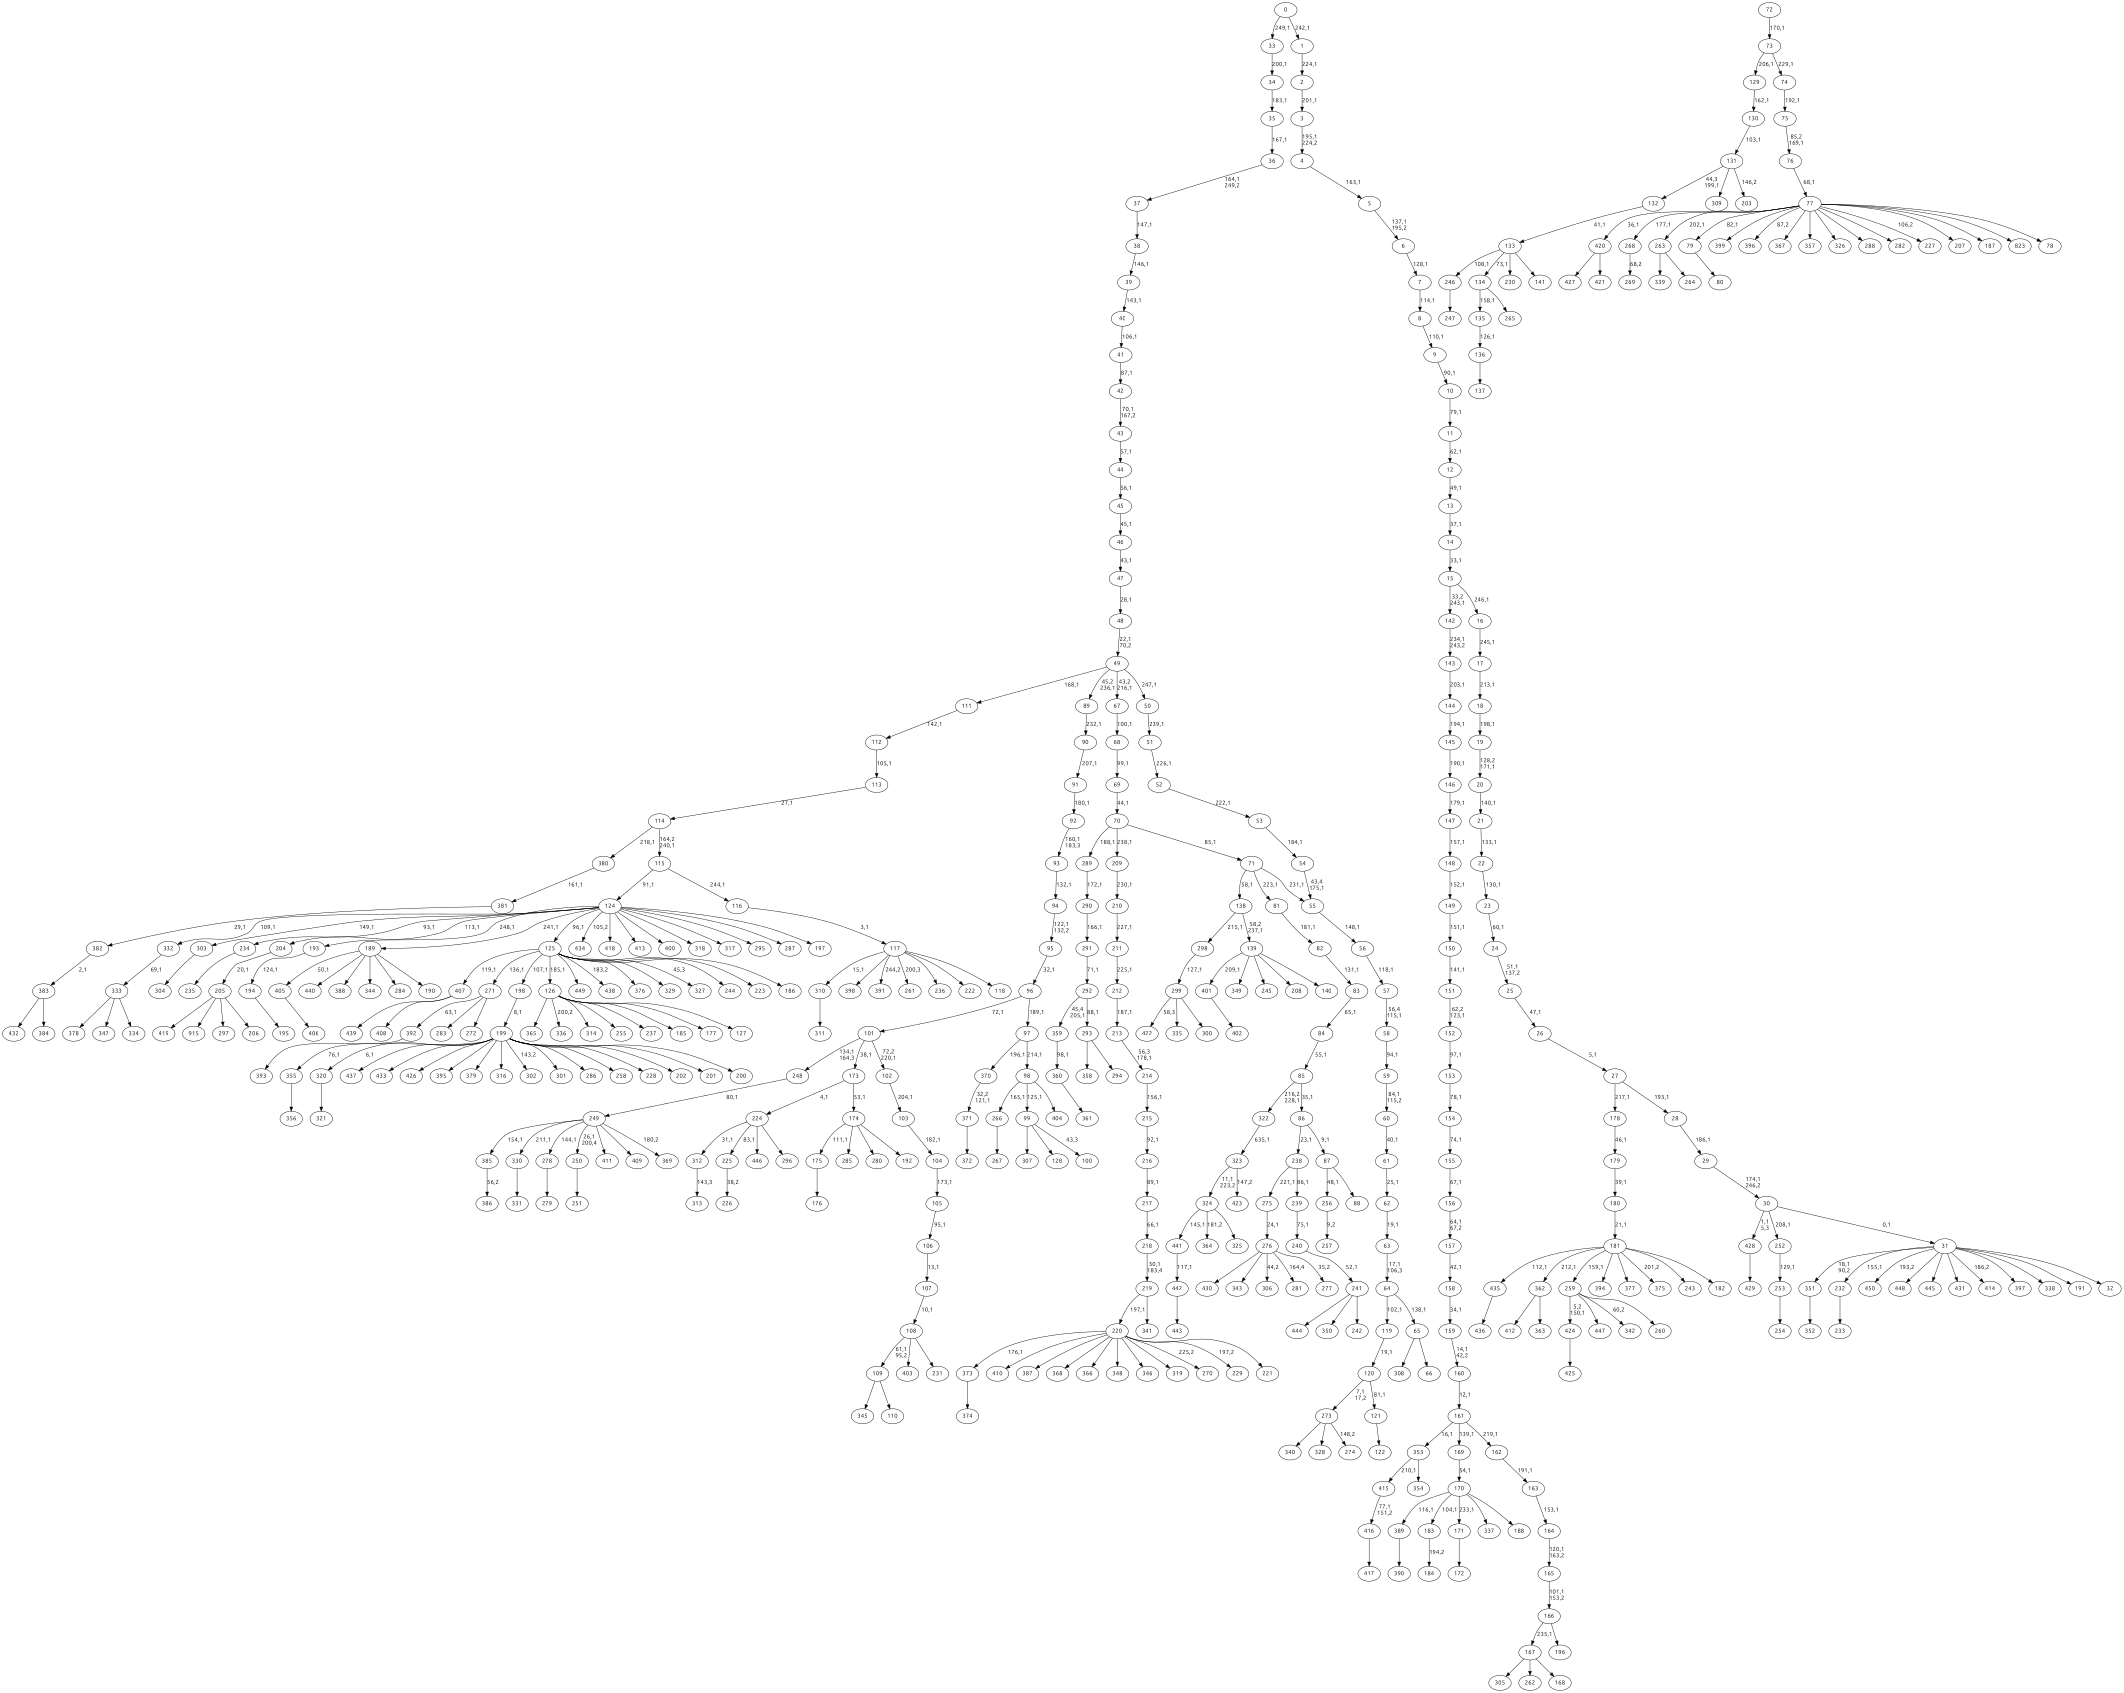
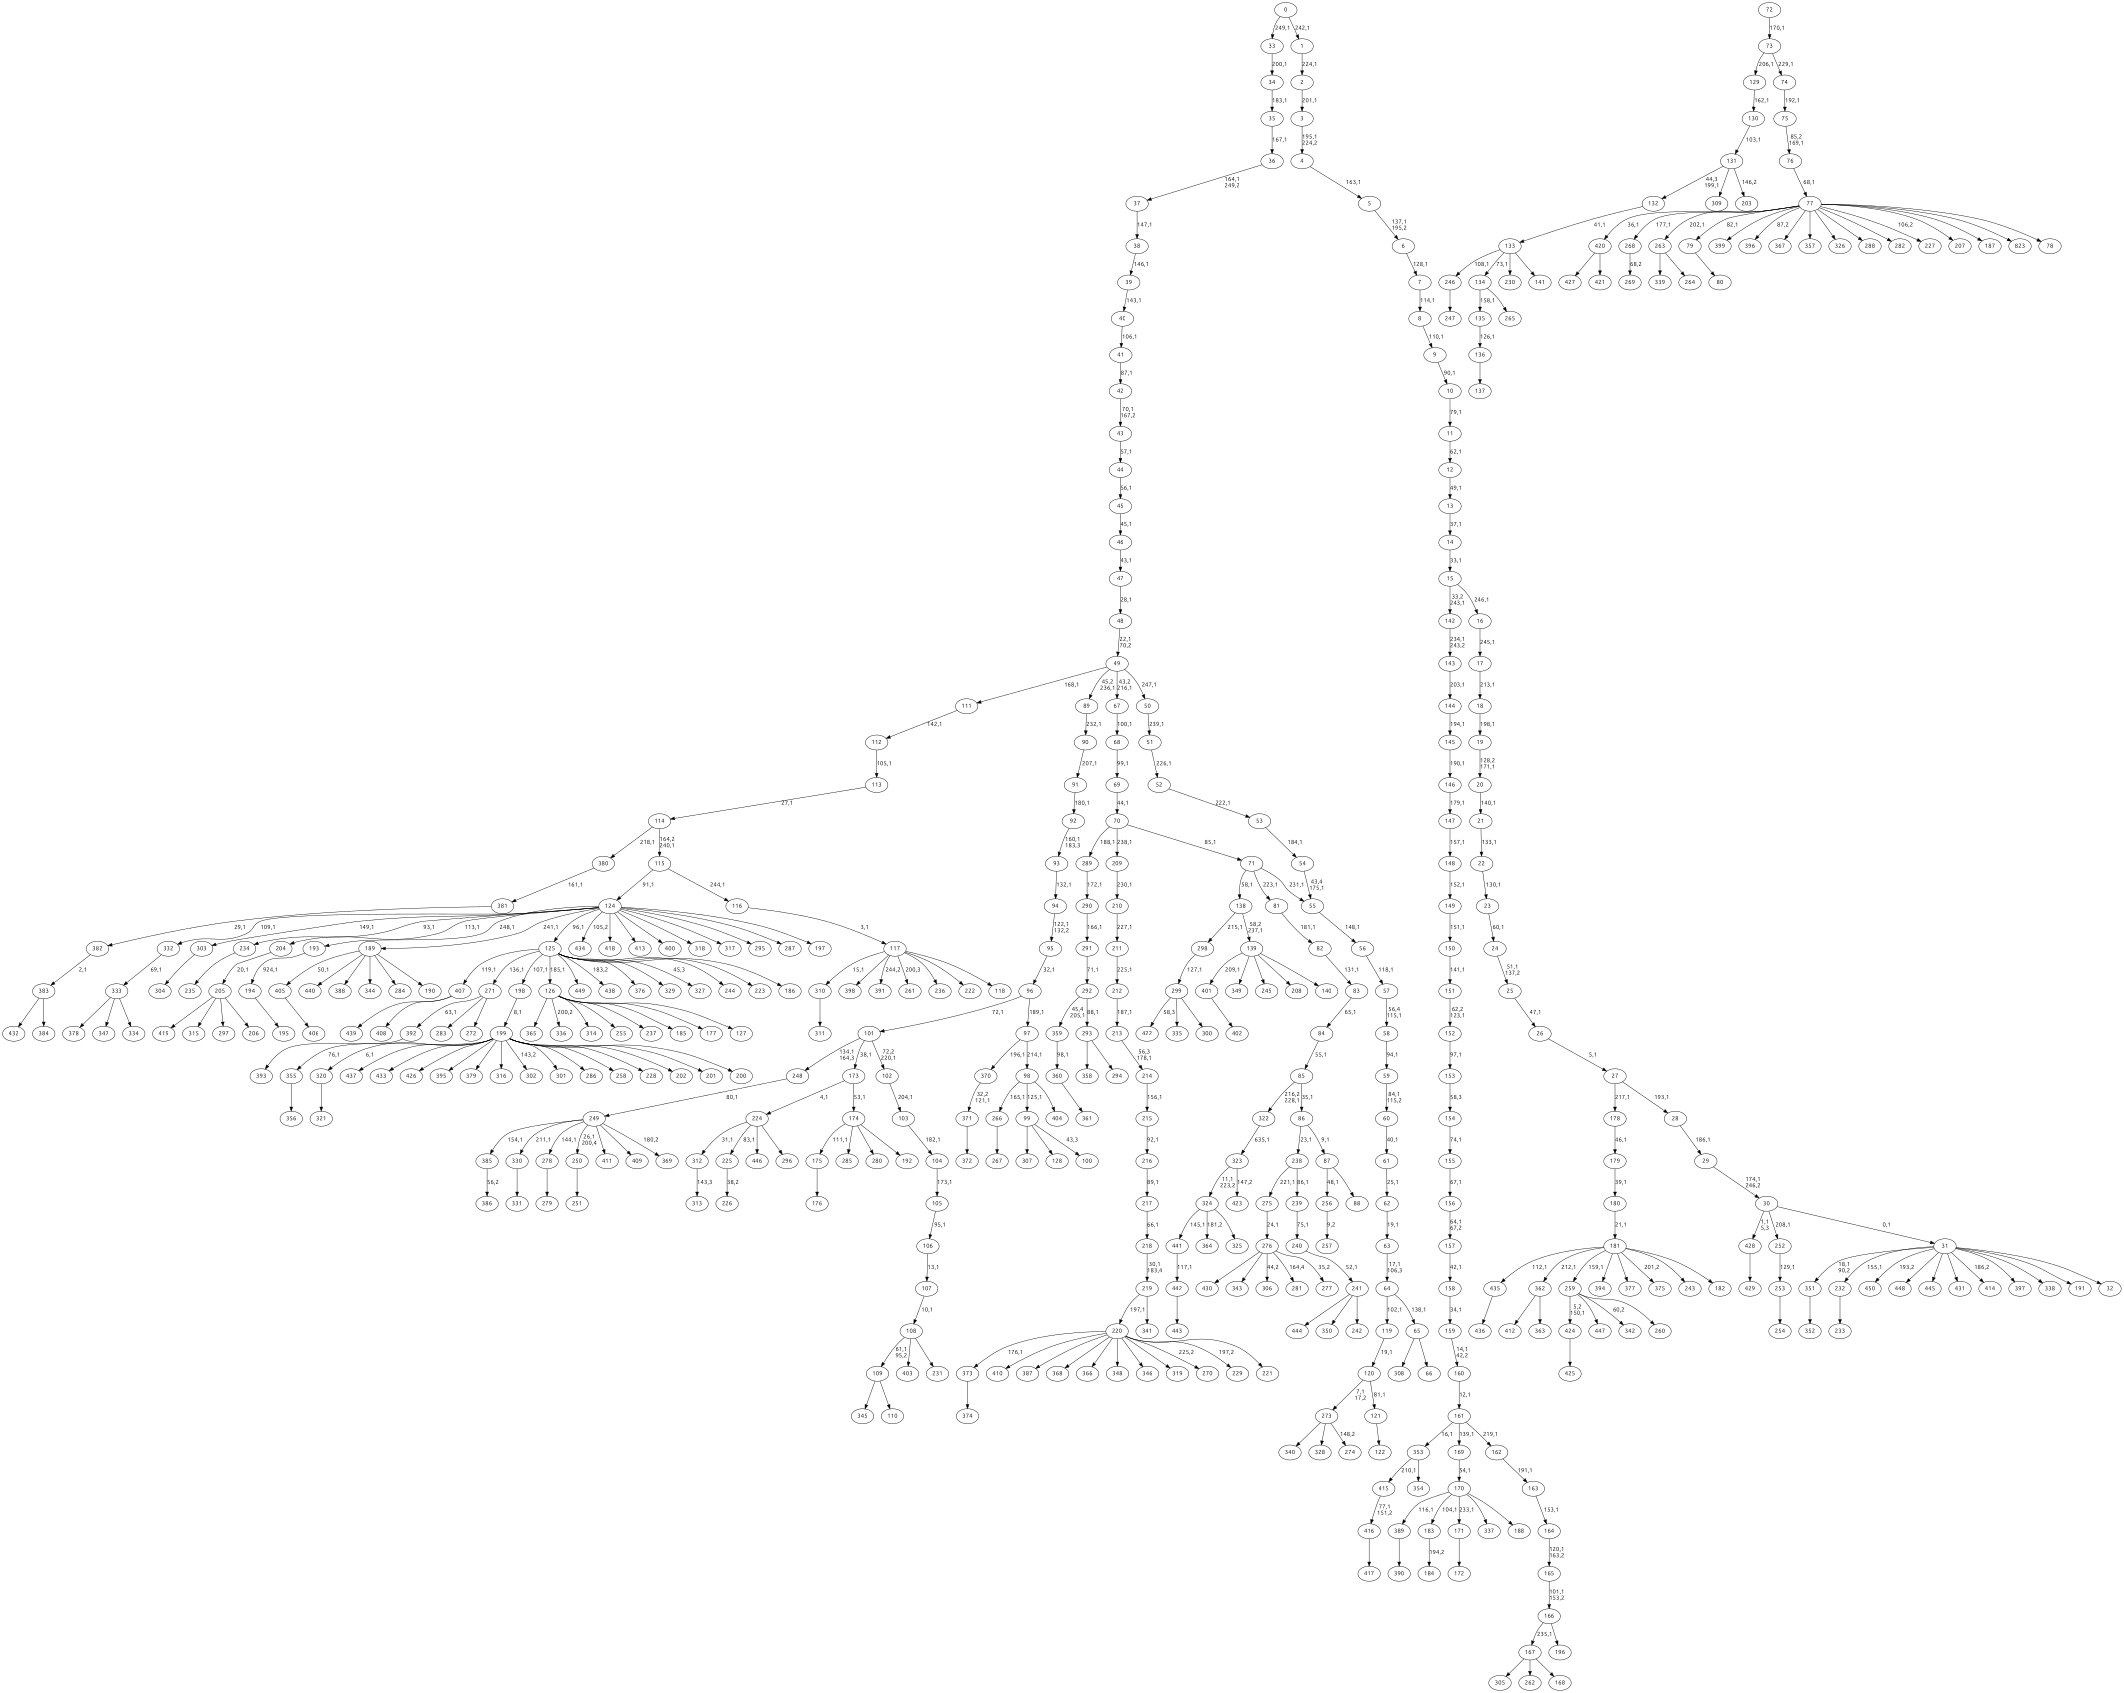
(271, 970) -> (271, 970)
(194, 1034) -> (194, 1034)
(1456, 1098) -> (1456, 1098)
